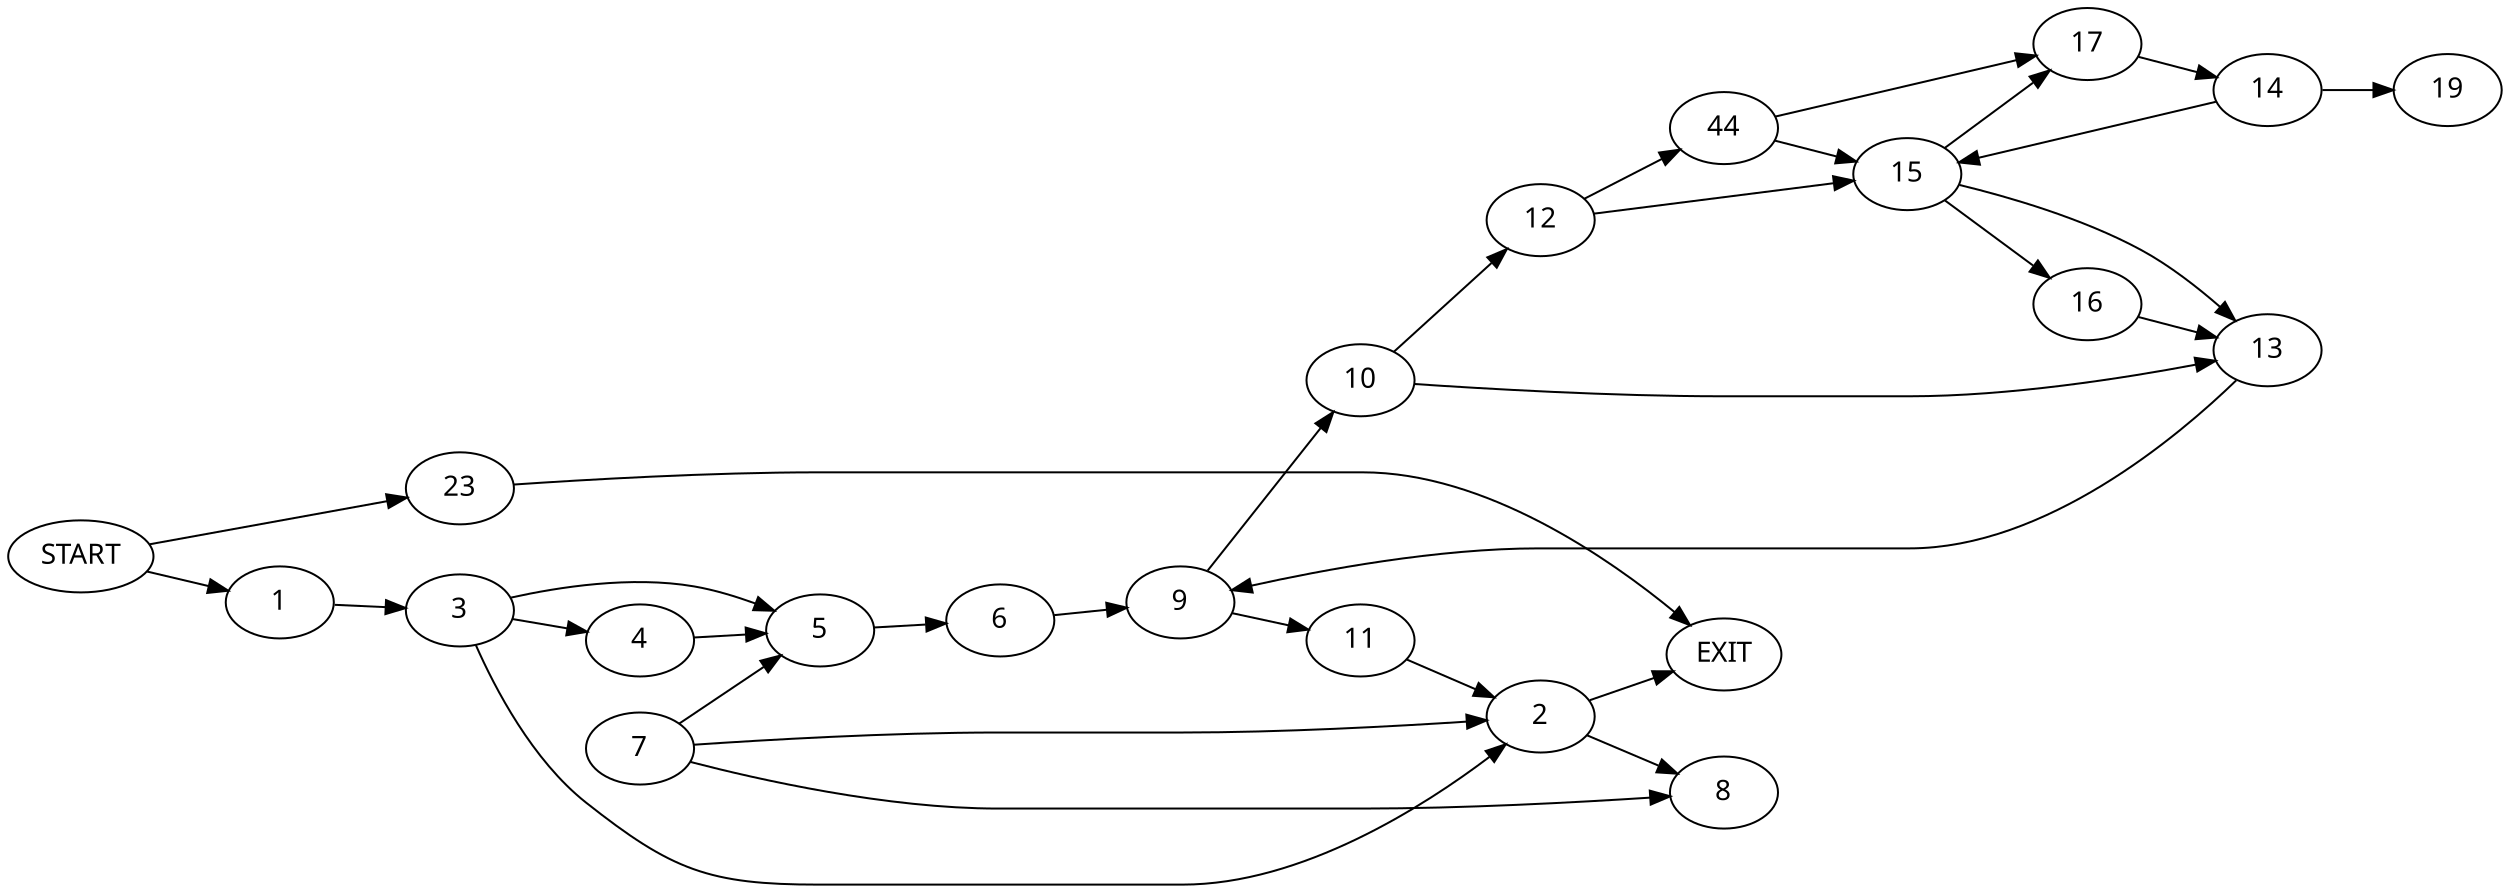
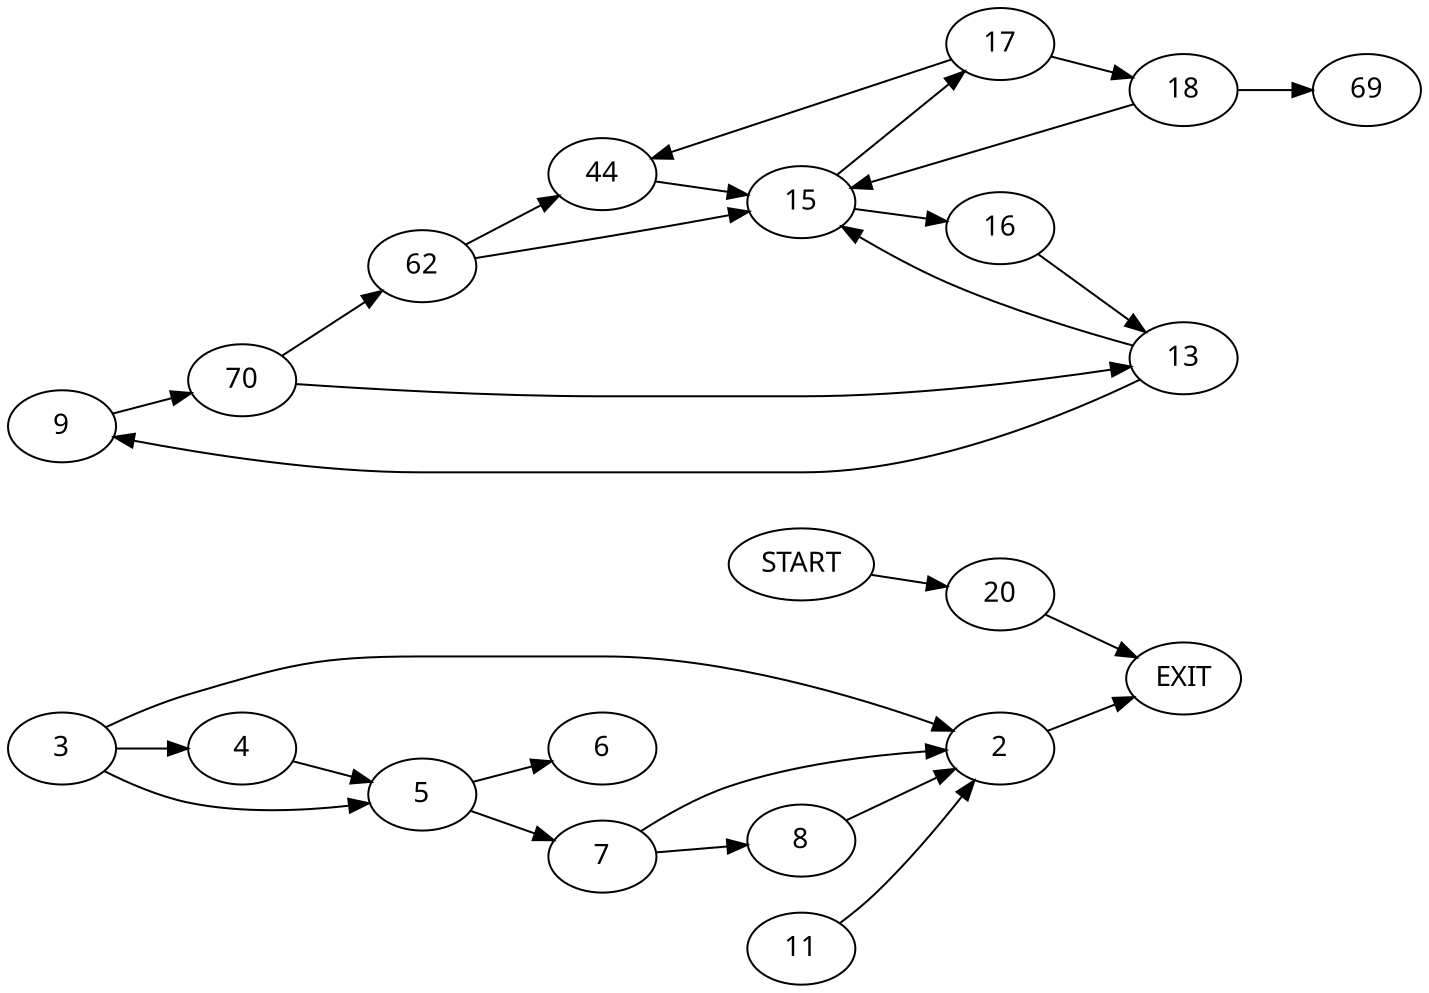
(1896, 88) -> (811, 106)
(2268, 90) -> (1184, 90)
(2448, 90) -> (1367, 90)
(1541, 220) -> (422, 266)
(2098, 229) -> (992, 301)
(1361, 380) -> (242, 380)
(460, 488) -> (1000, 594)
(280, 602) -> none
(1080, 612) -> none
(1261, 619) -> none
(722, 695) -> (503, 822)
(1623, 750) -> (892, 799)
